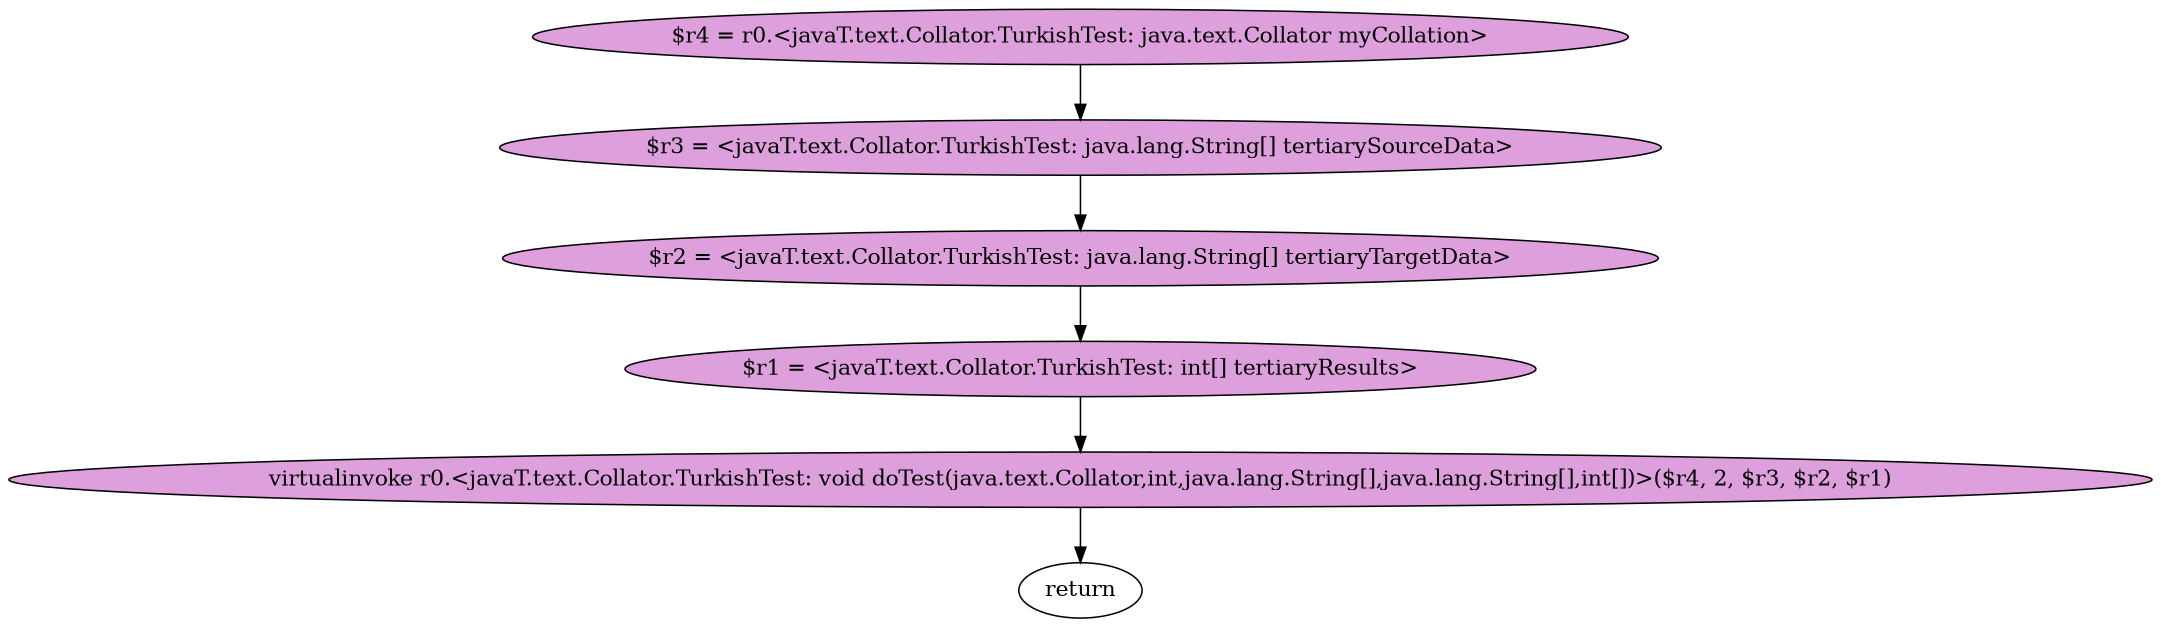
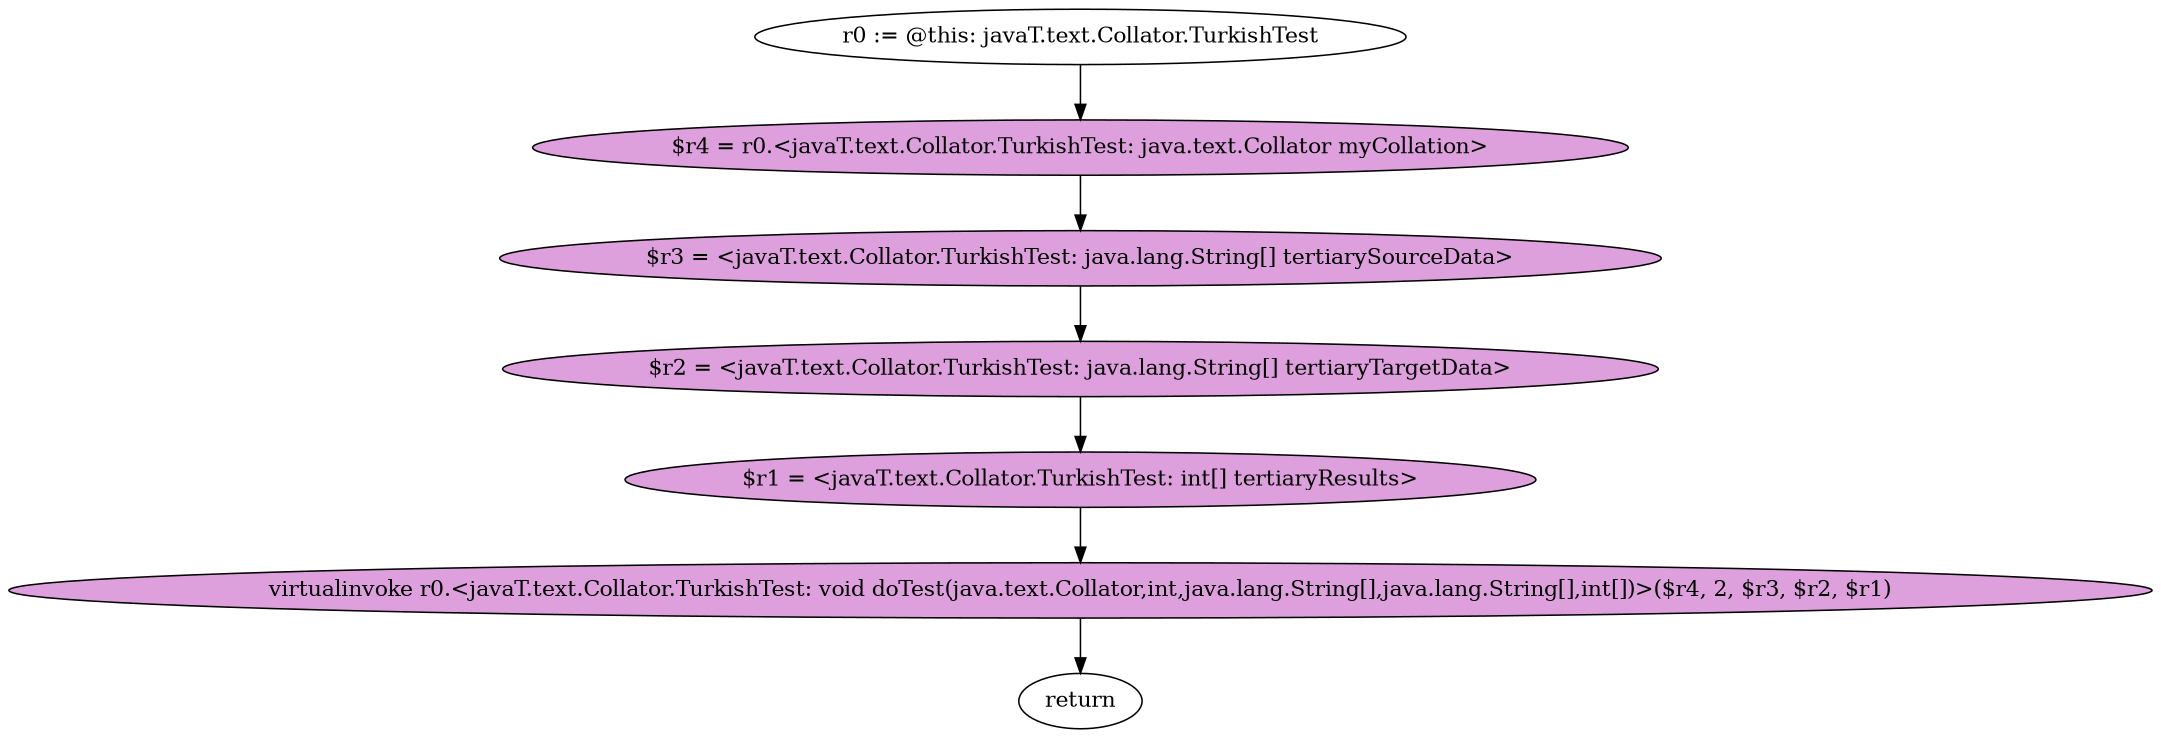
none -> (1080, 37)
